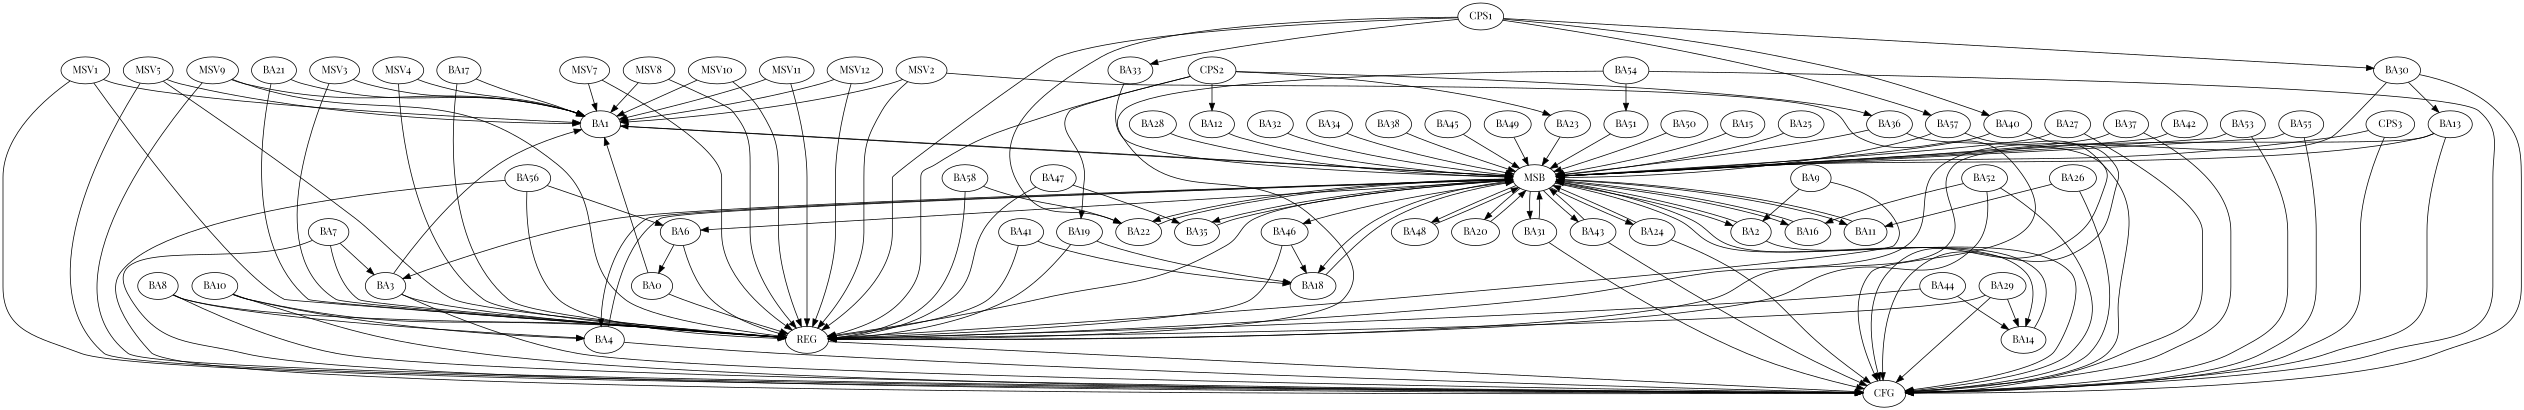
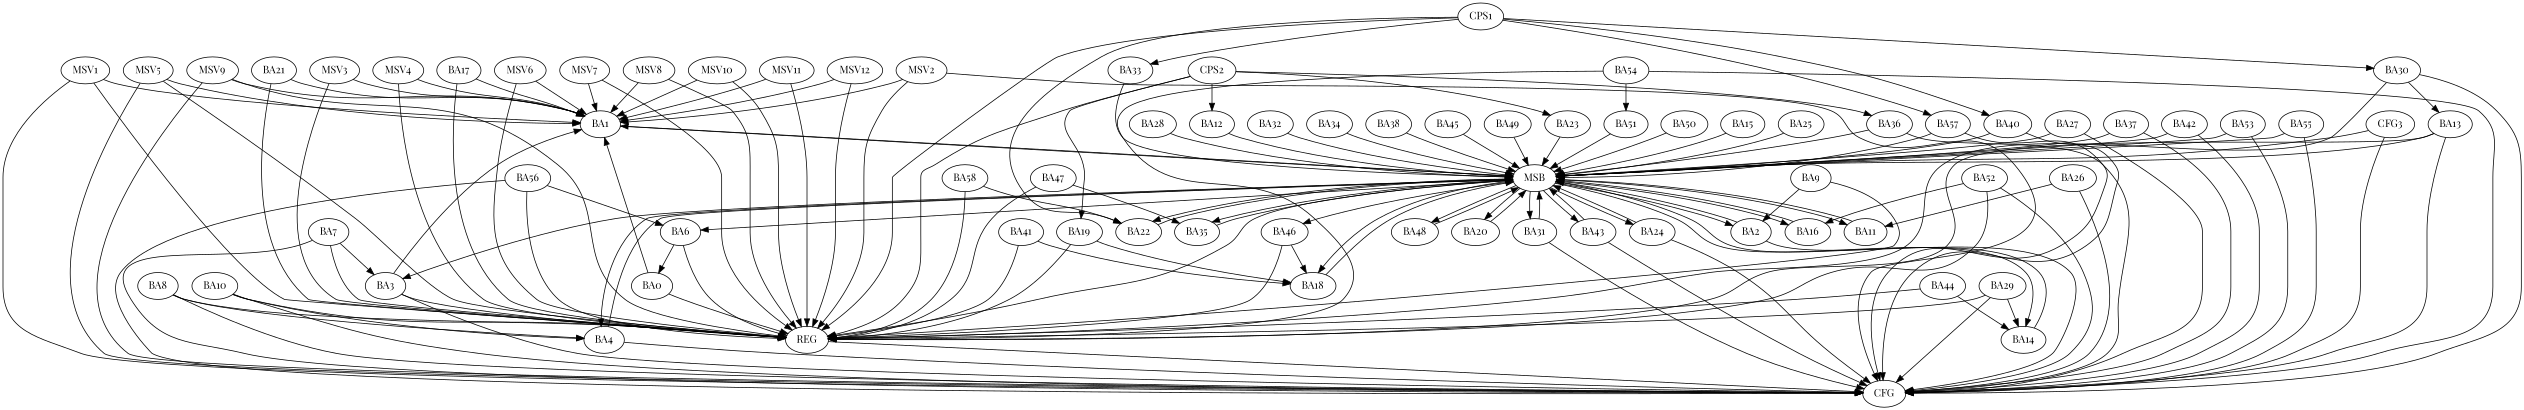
none -> (520, 70)
(2390, 124) -> (2390, 124)
none -> (2190, 357)
